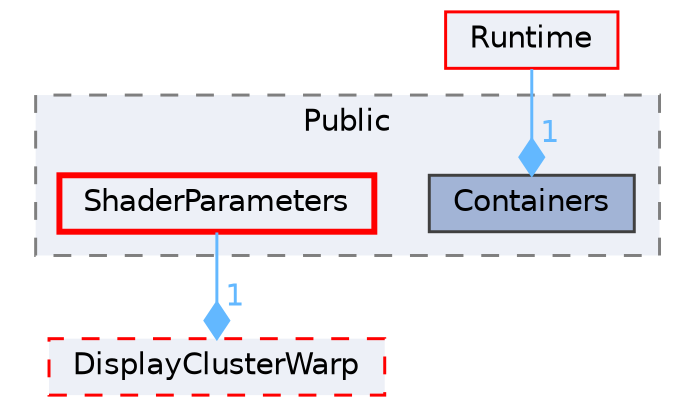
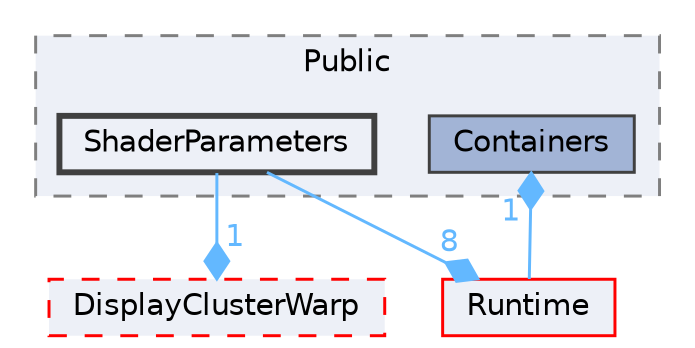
(217, 204) -> (217, 144)
none -> (356, 217)
